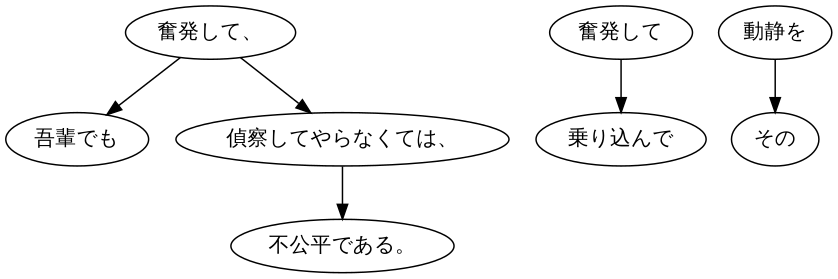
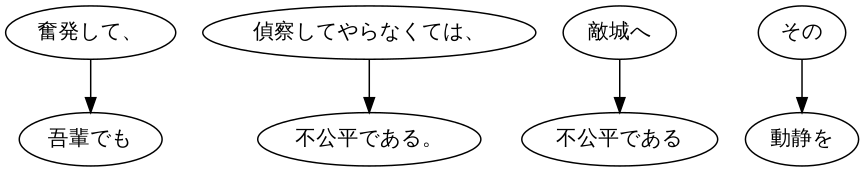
(621, 33) -> (620, 33)
(775, 79) -> (802, 79)
(270, 81) -> none
(621, 139) -> (620, 139)
